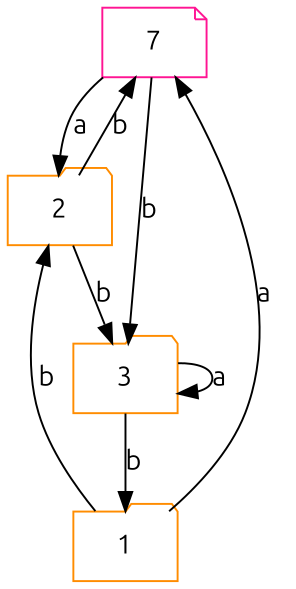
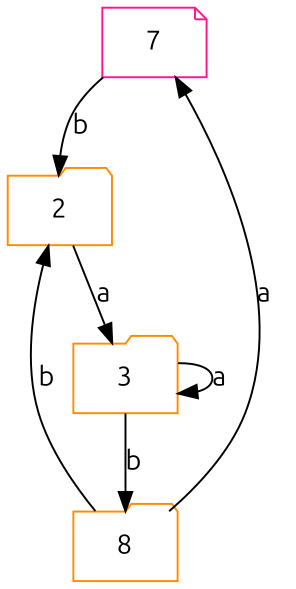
(81, 126) -> (81, 126)
(102, 135) -> none
(141, 201) -> none
(104, 294) -> (104, 294)
(125, 546) -> (125, 546)
